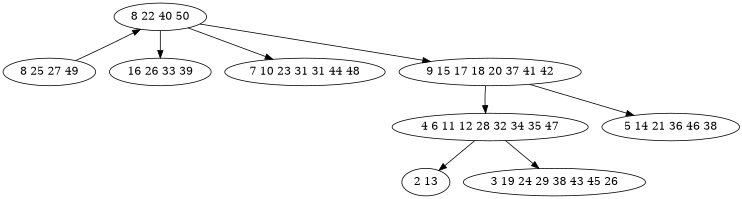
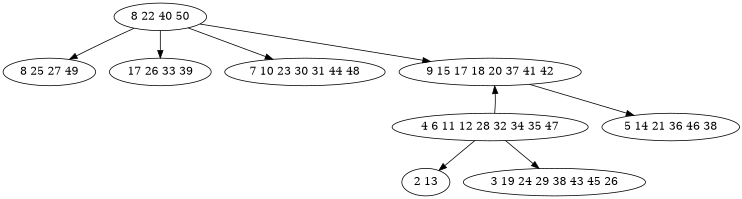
(105, 47) -> (105, 42)
(160, 72) -> (160, 72)
(305, 72) -> (305, 72)
(485, 96) -> (495, 103)
